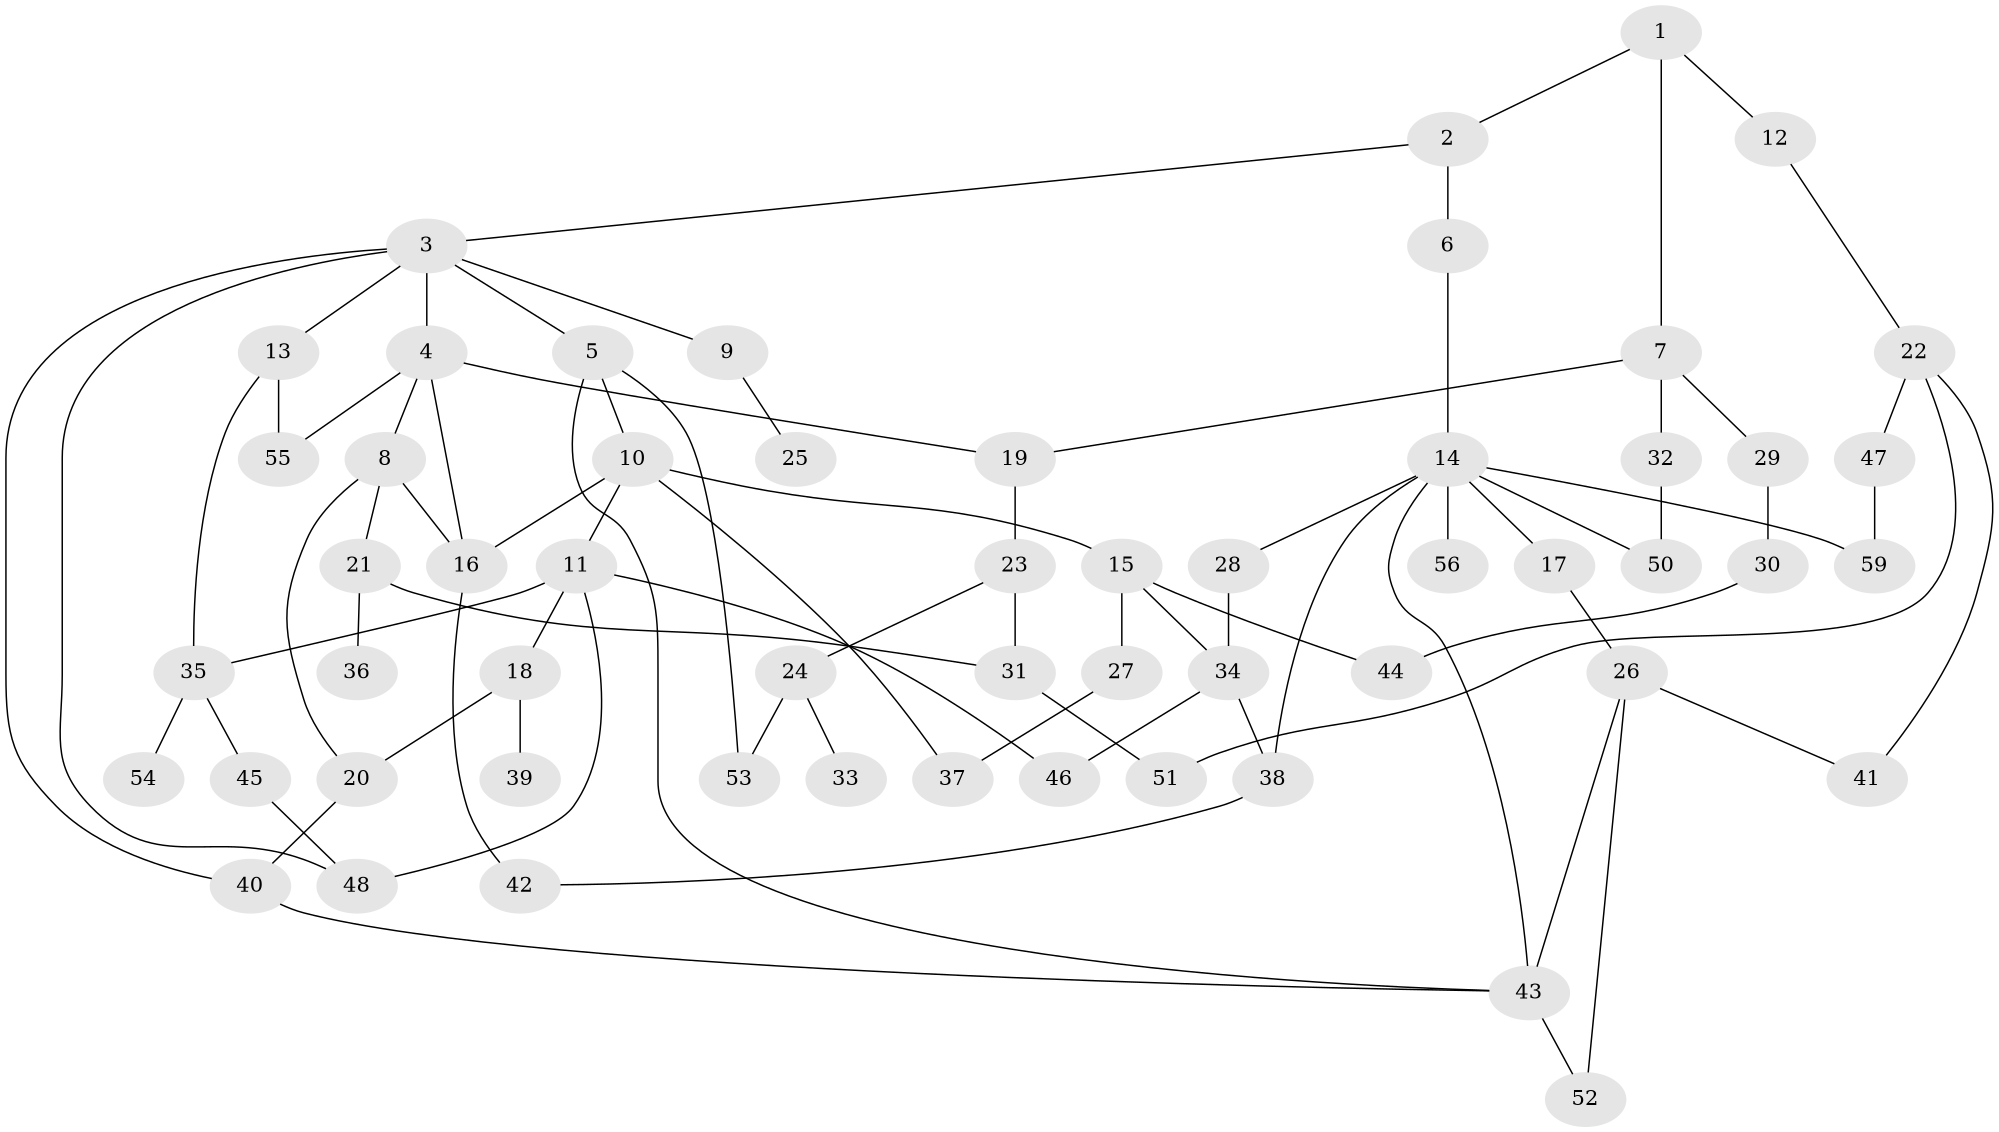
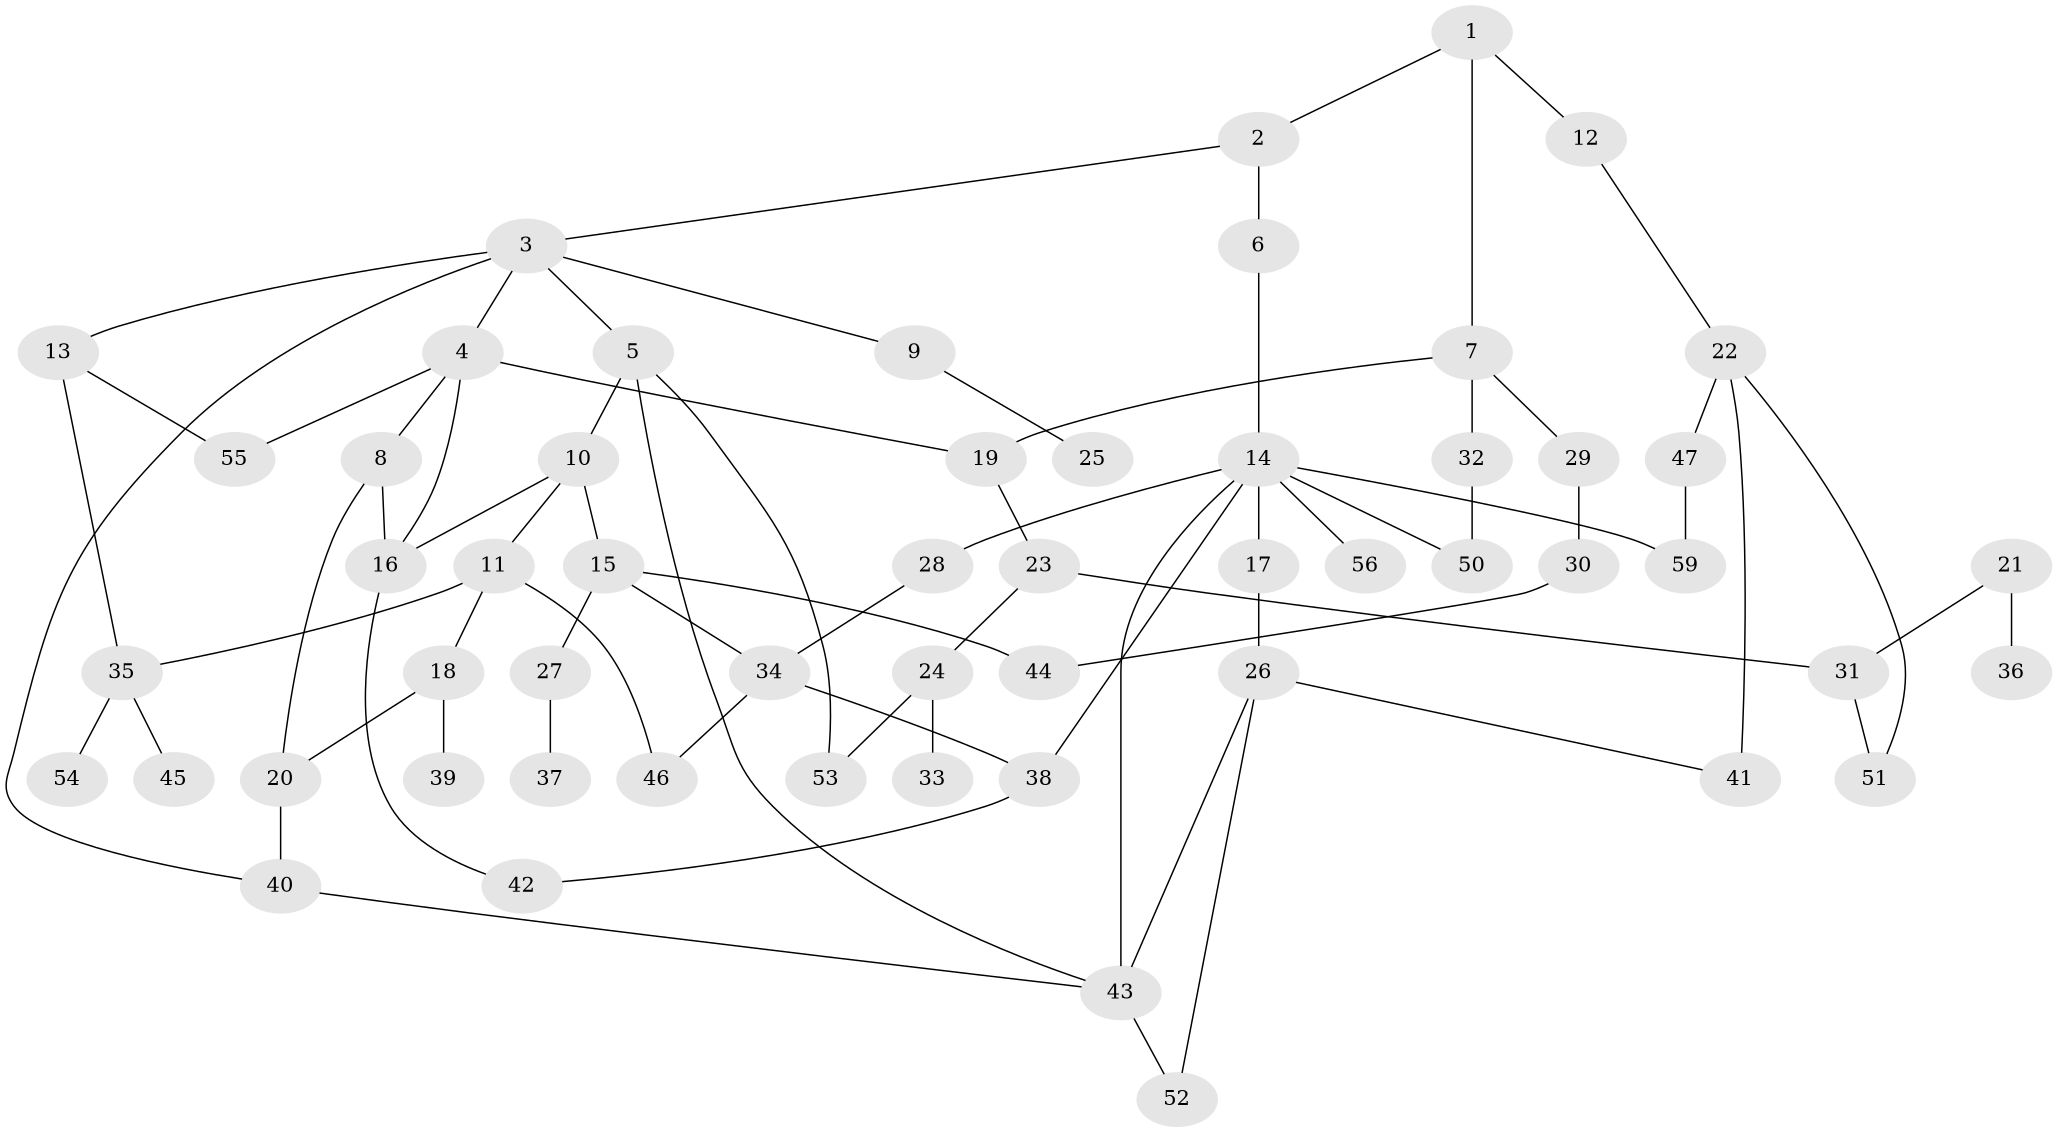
(373, 513) -> none
(809, 607) -> none
(357, 886) -> none
